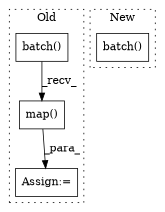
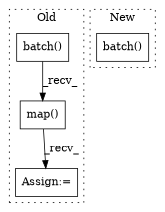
(62, 149) -> (62, 149)
